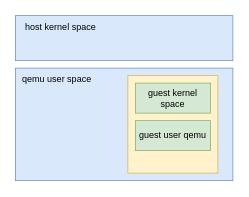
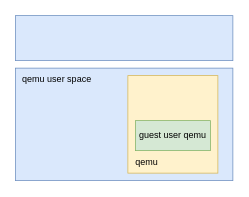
(60, 27) -> none
(173, 98) -> none
none -> (147, 162)
